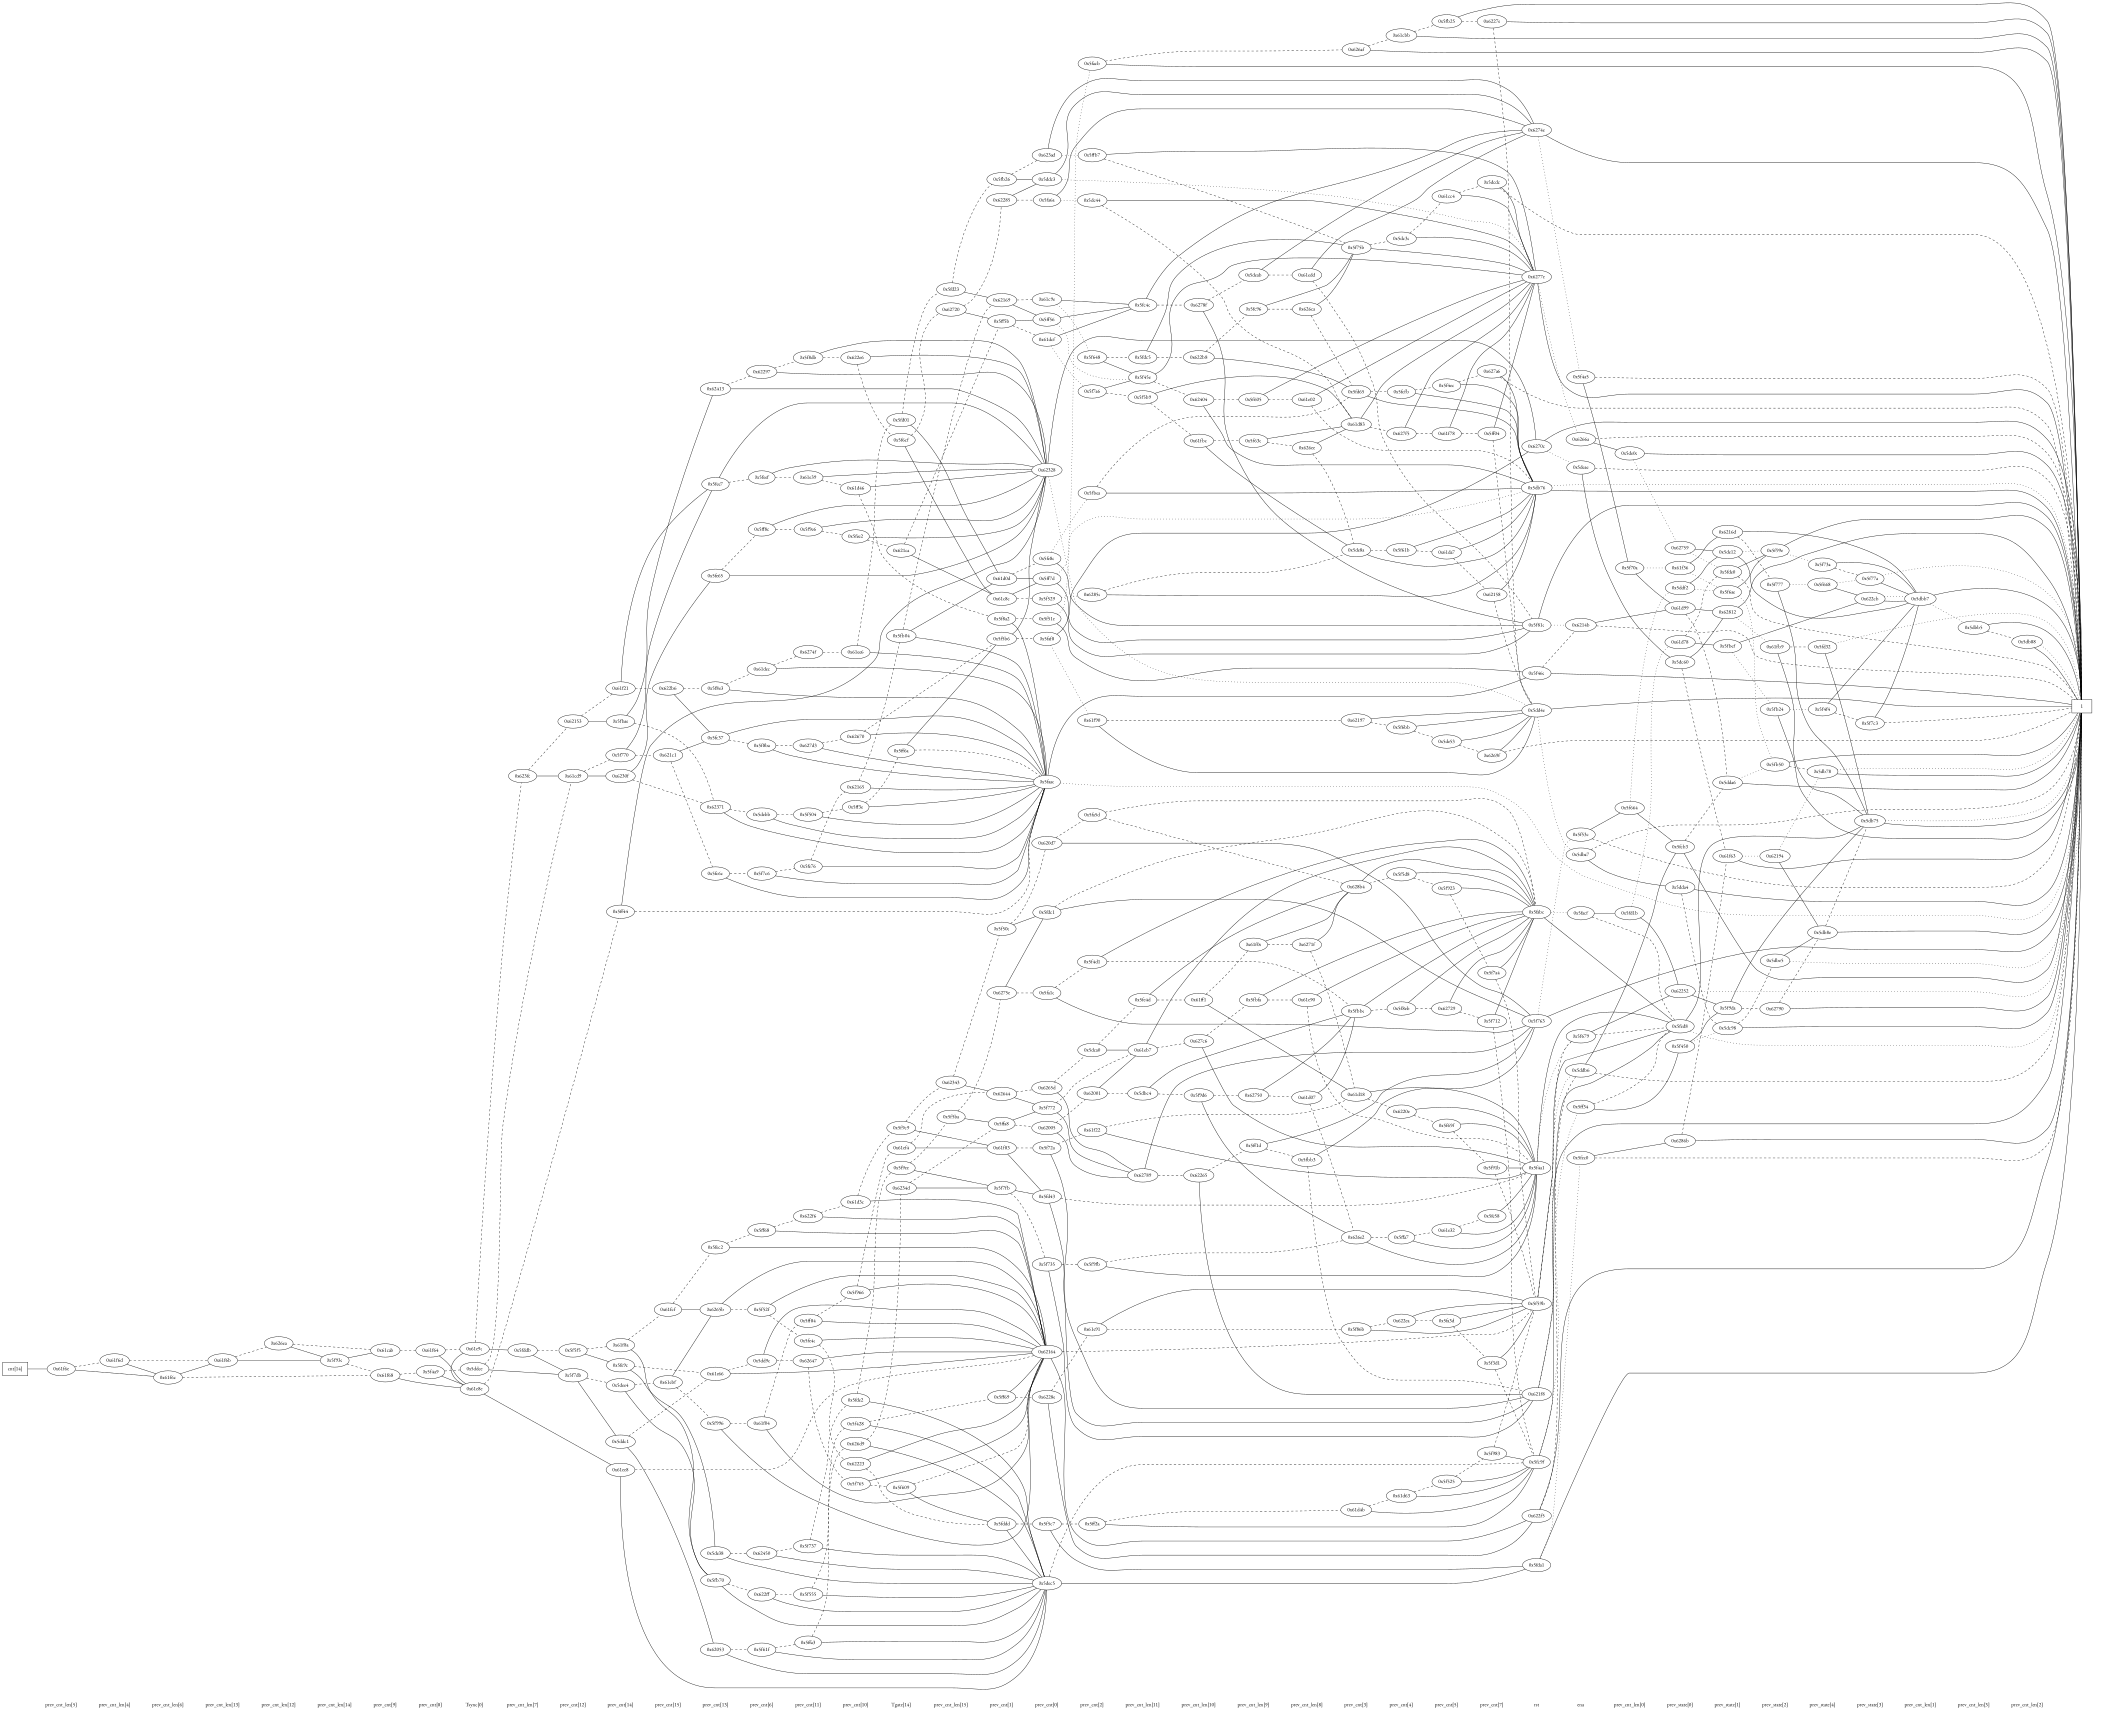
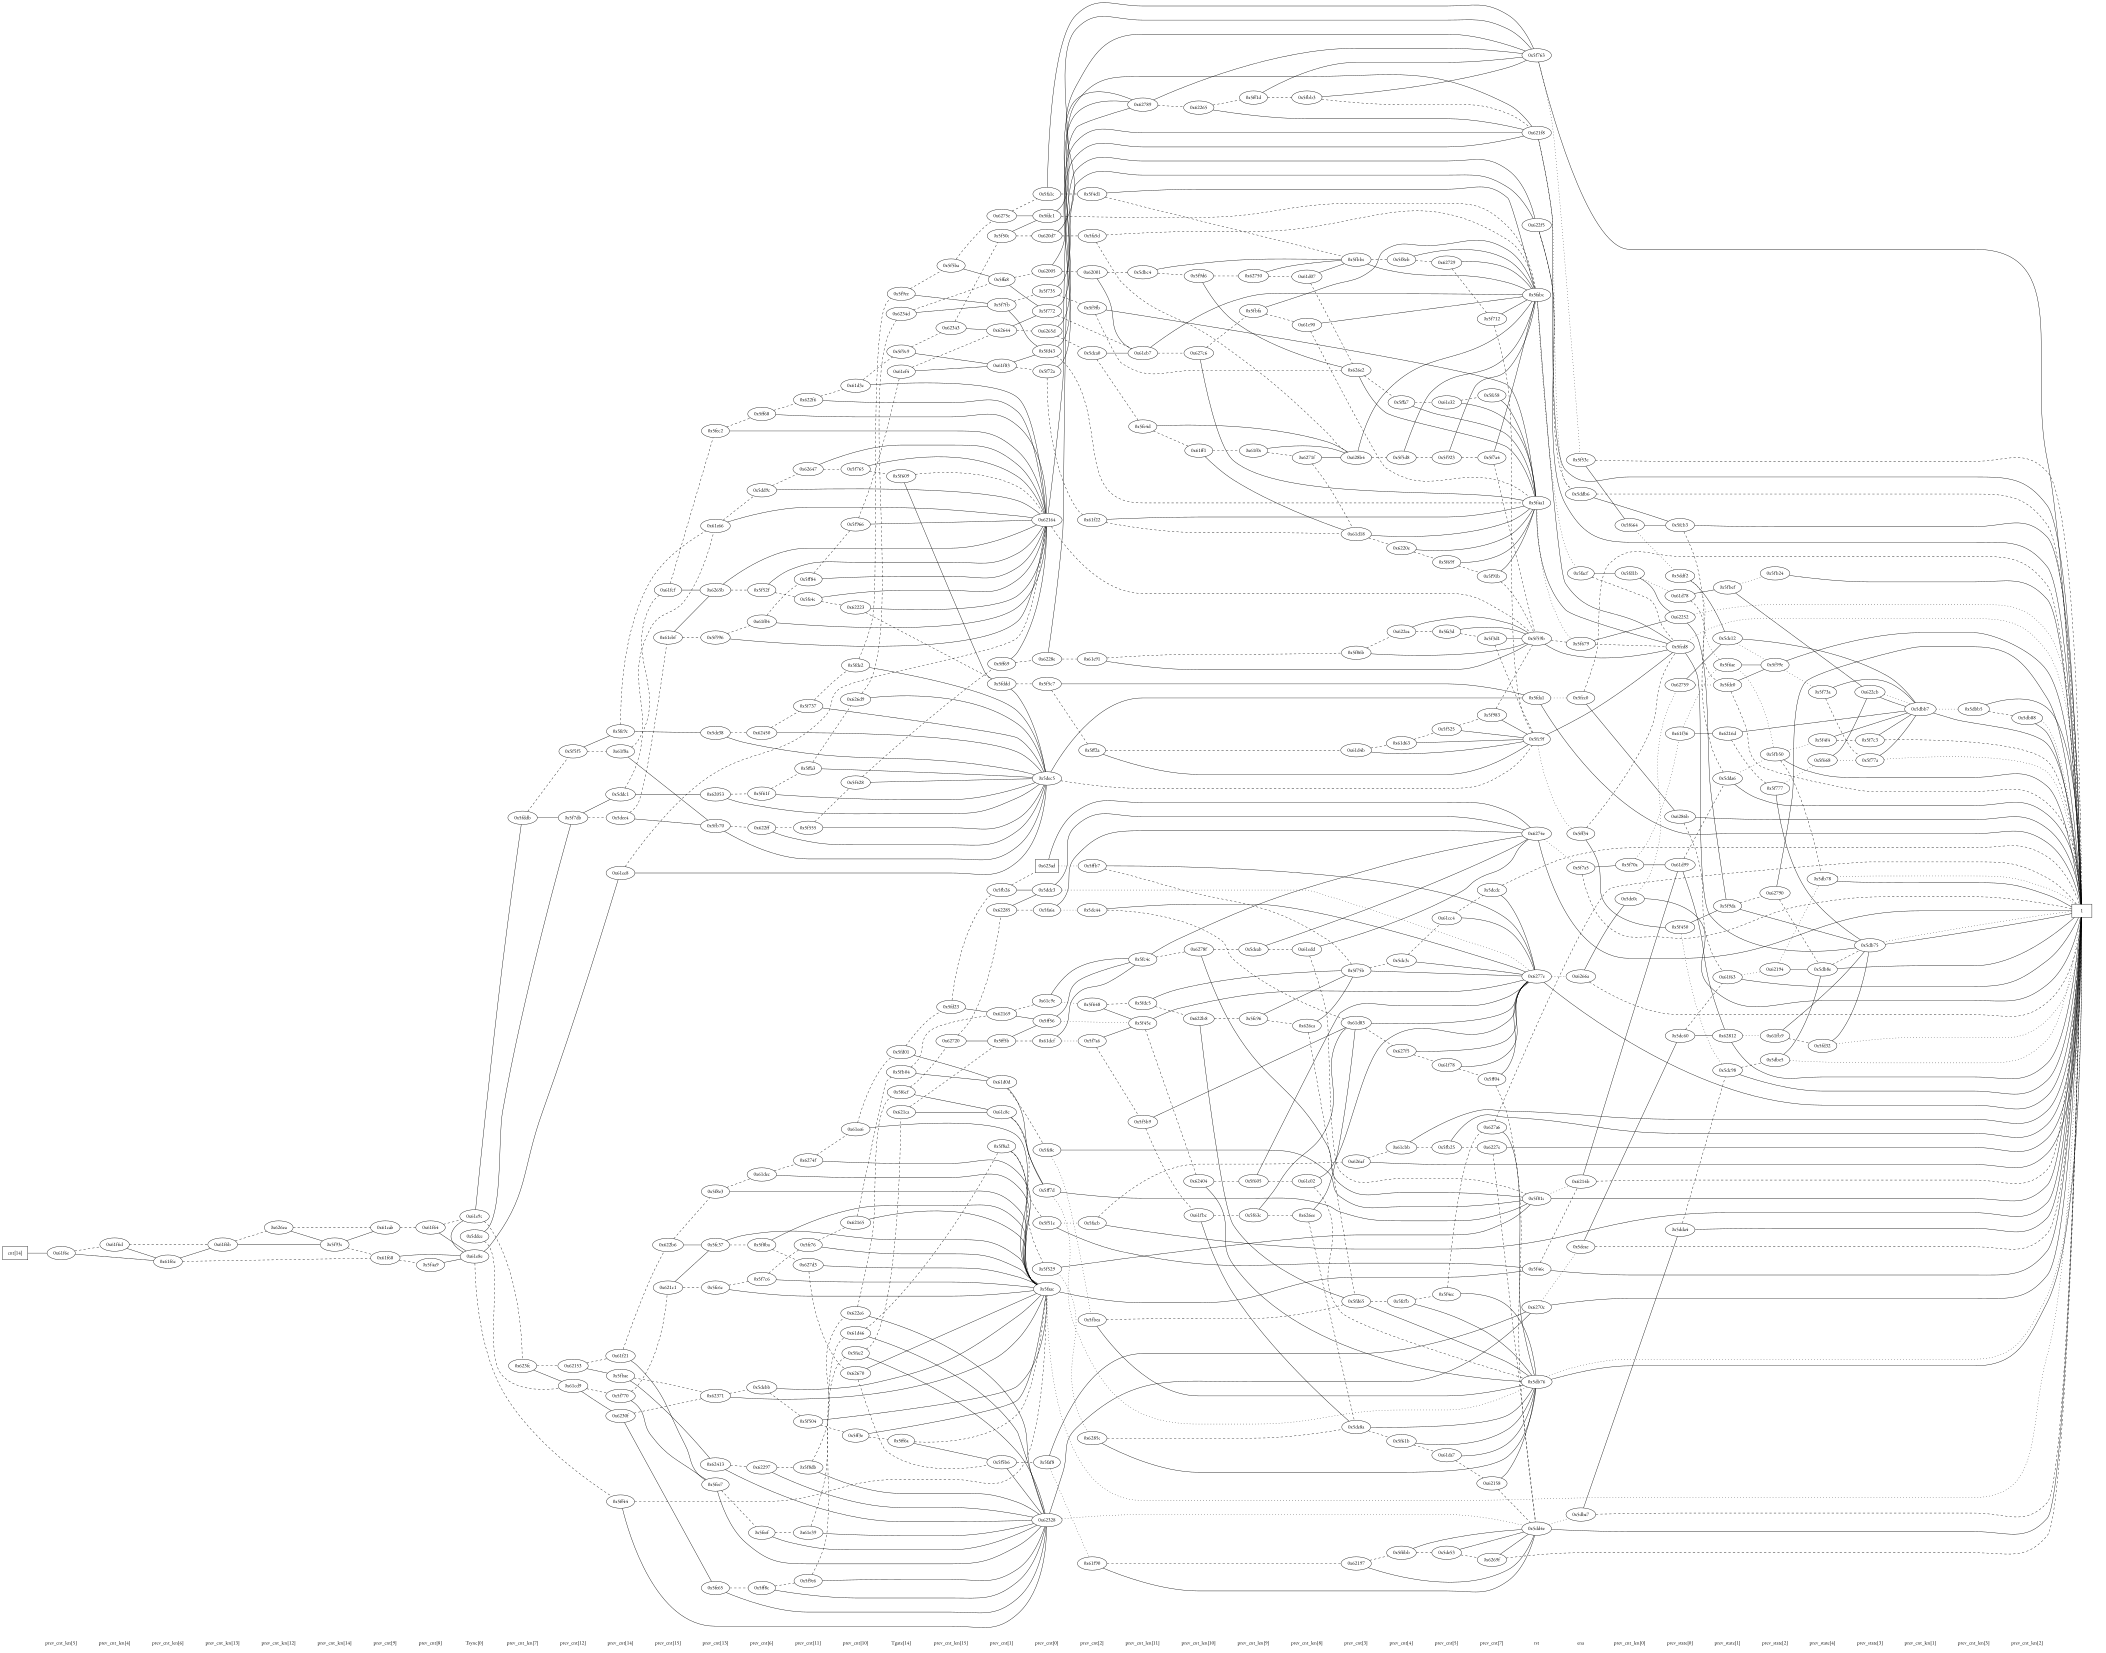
(1047, 155) -> (1047, 866)
(1581, 377) -> (1581, 868)
(1020, 668) -> (982, 1160)
(1799, 709) -> (1799, 747)
(456, 1370) -> none
